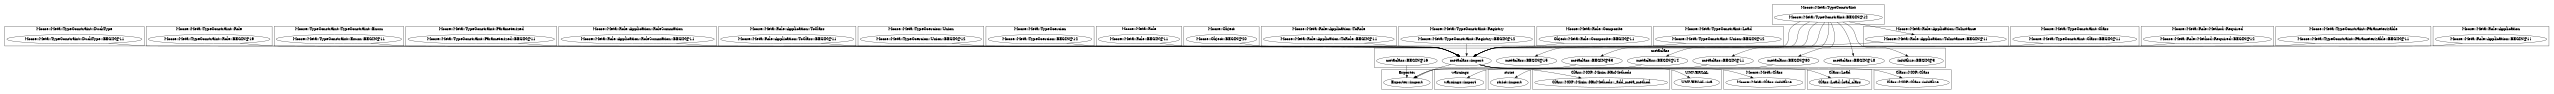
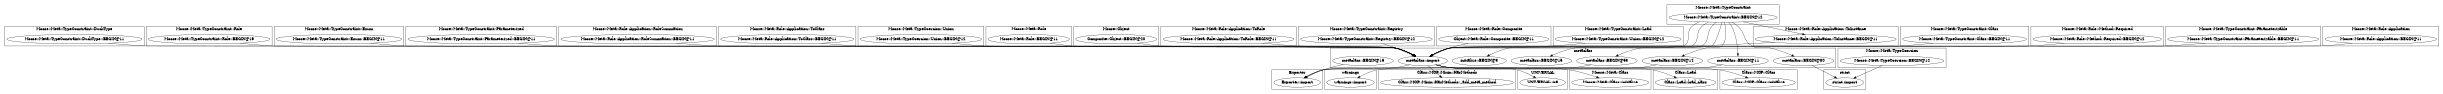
(339, 29) -> (339, 29)
(1221, 39) -> (1116, 39)
(1263, 46) -> (1869, 71)
(1854, 61) -> none
